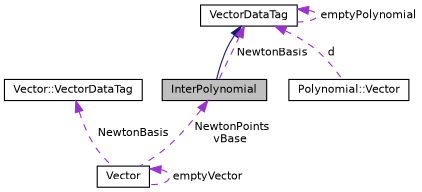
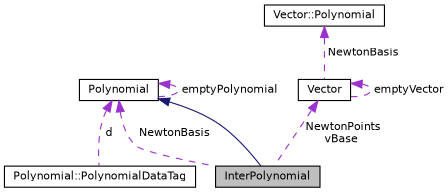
(249, 16) -> (119, 90)
(73, 90) -> (324, 16)
(349, 90) -> (100, 177)
(174, 141) -> (293, 138)
